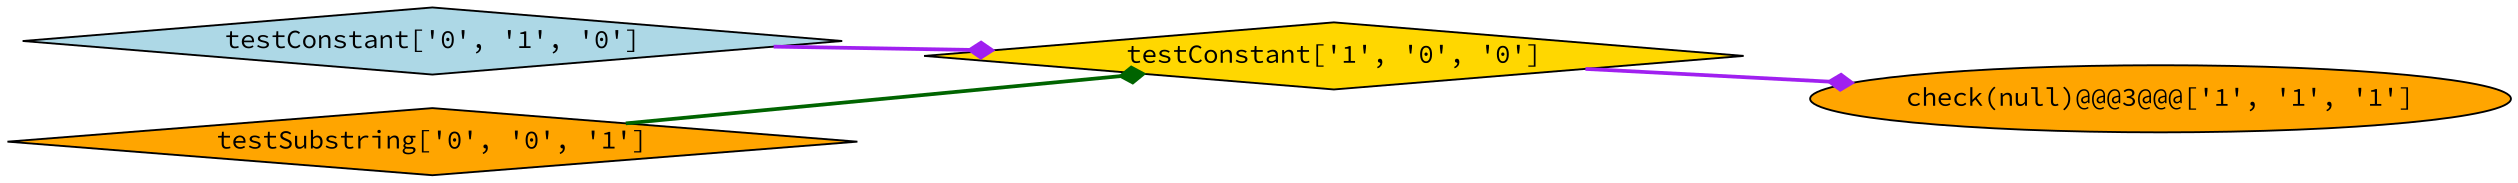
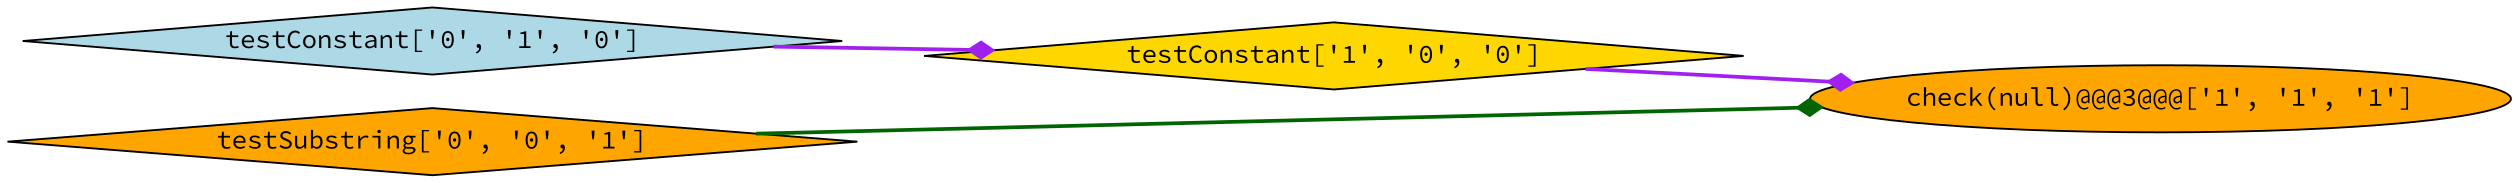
(873, 100) -> (1277, 121)
